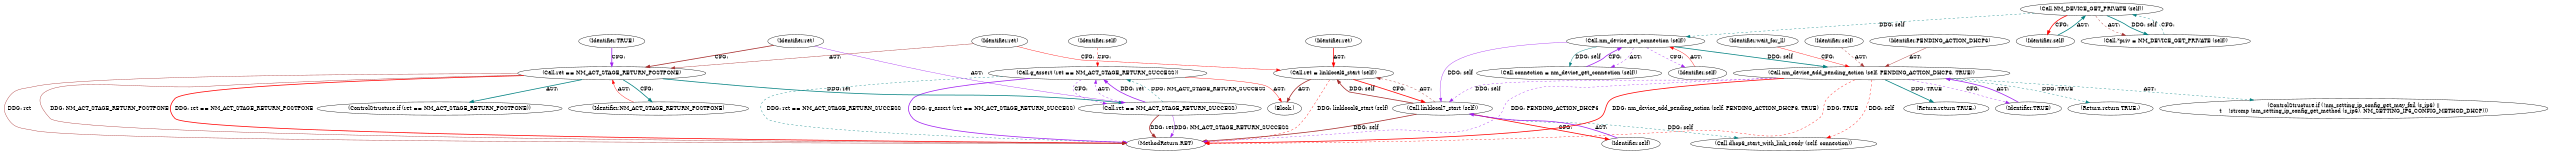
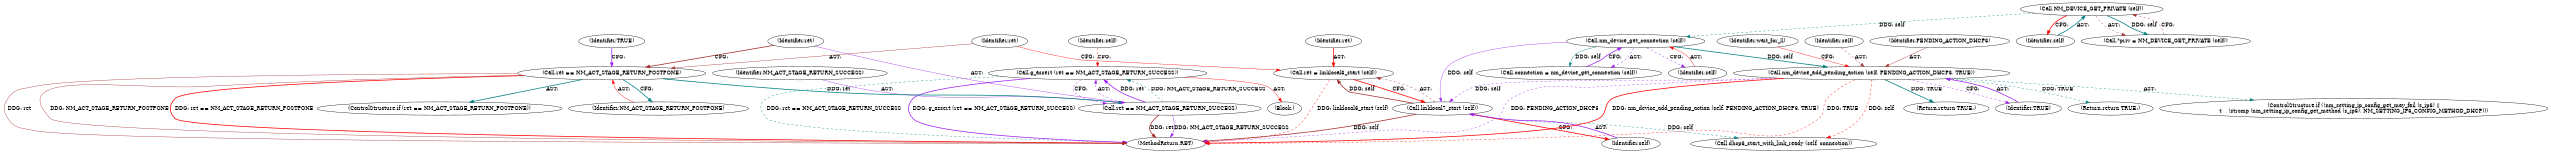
(2154, 21) -> (2154, 21)
none -> (800, 73)
(1298, 87) -> none
